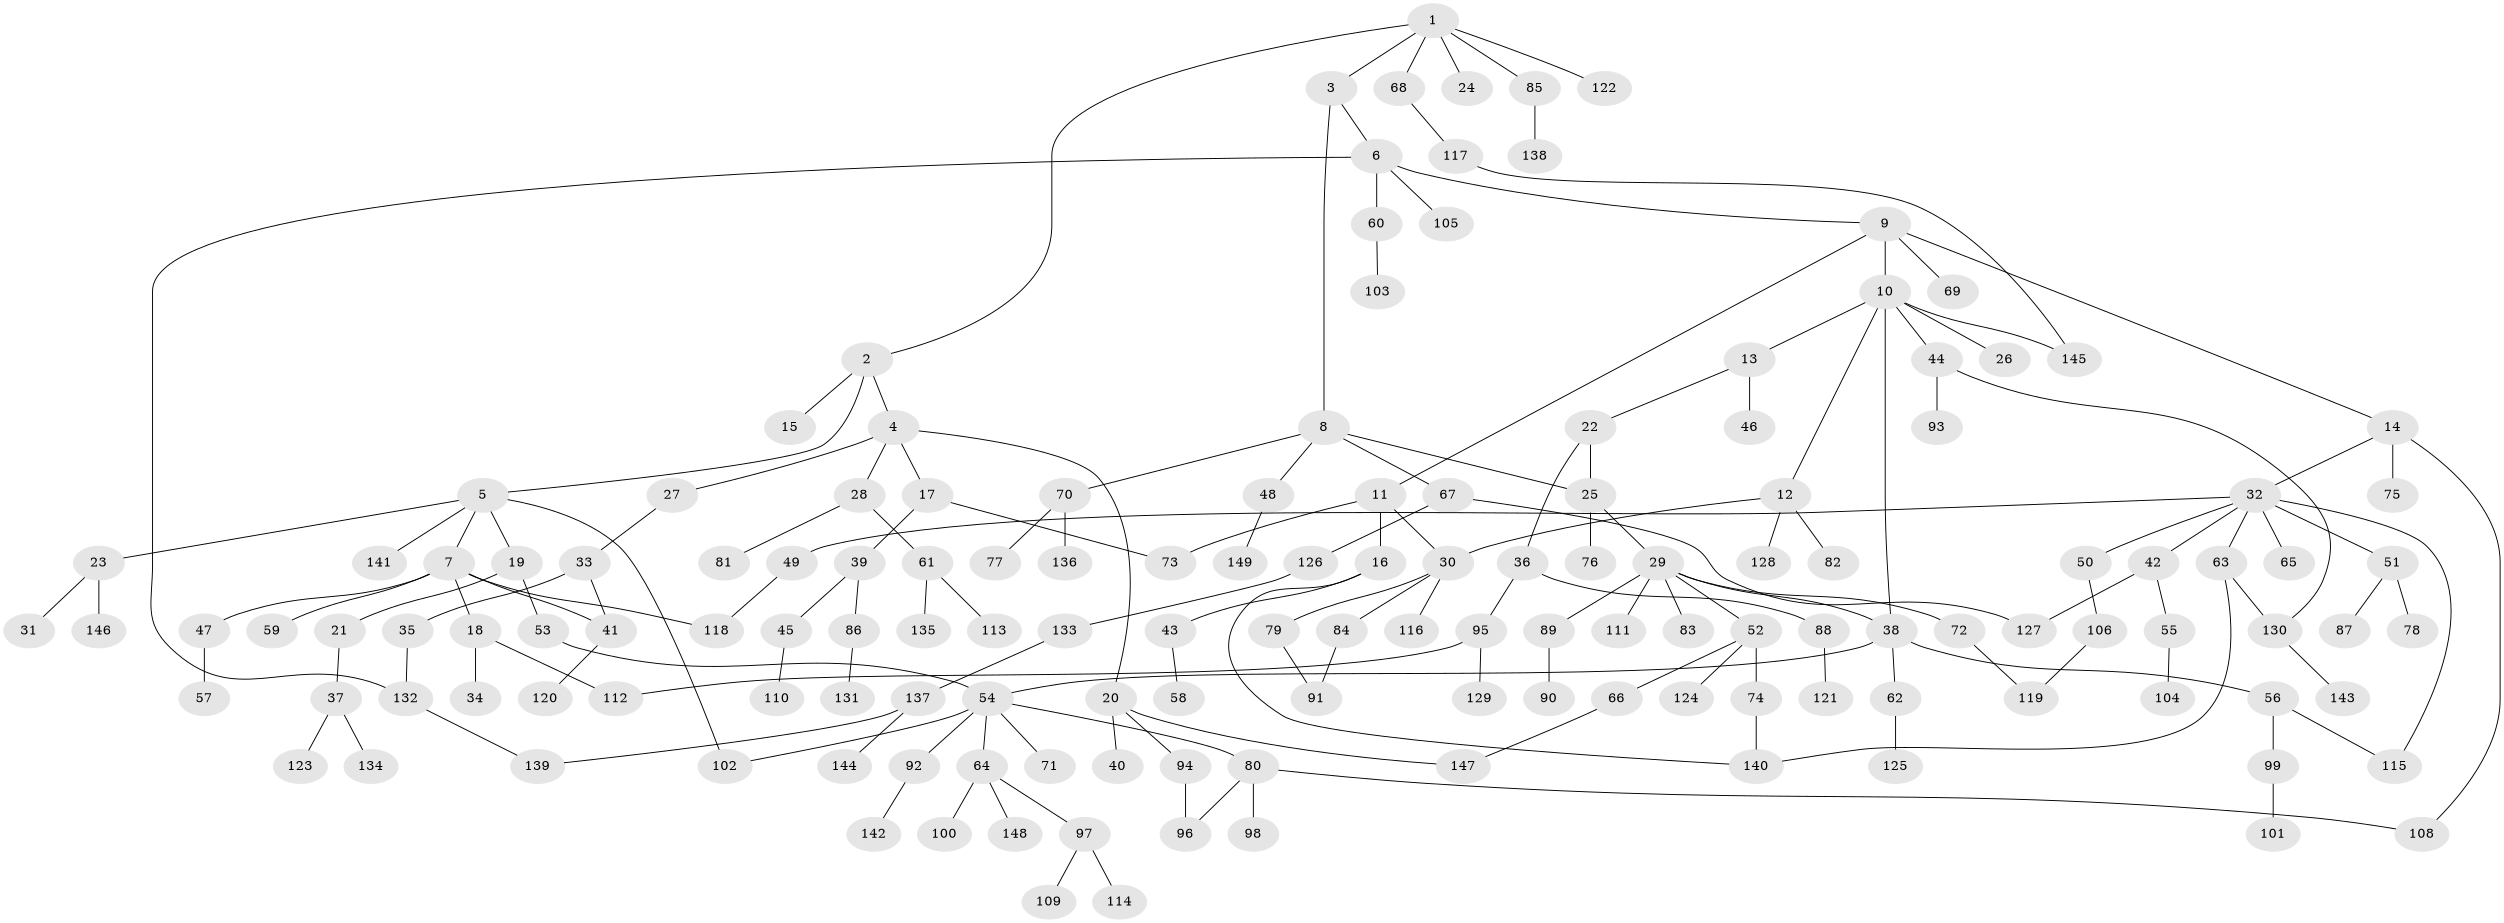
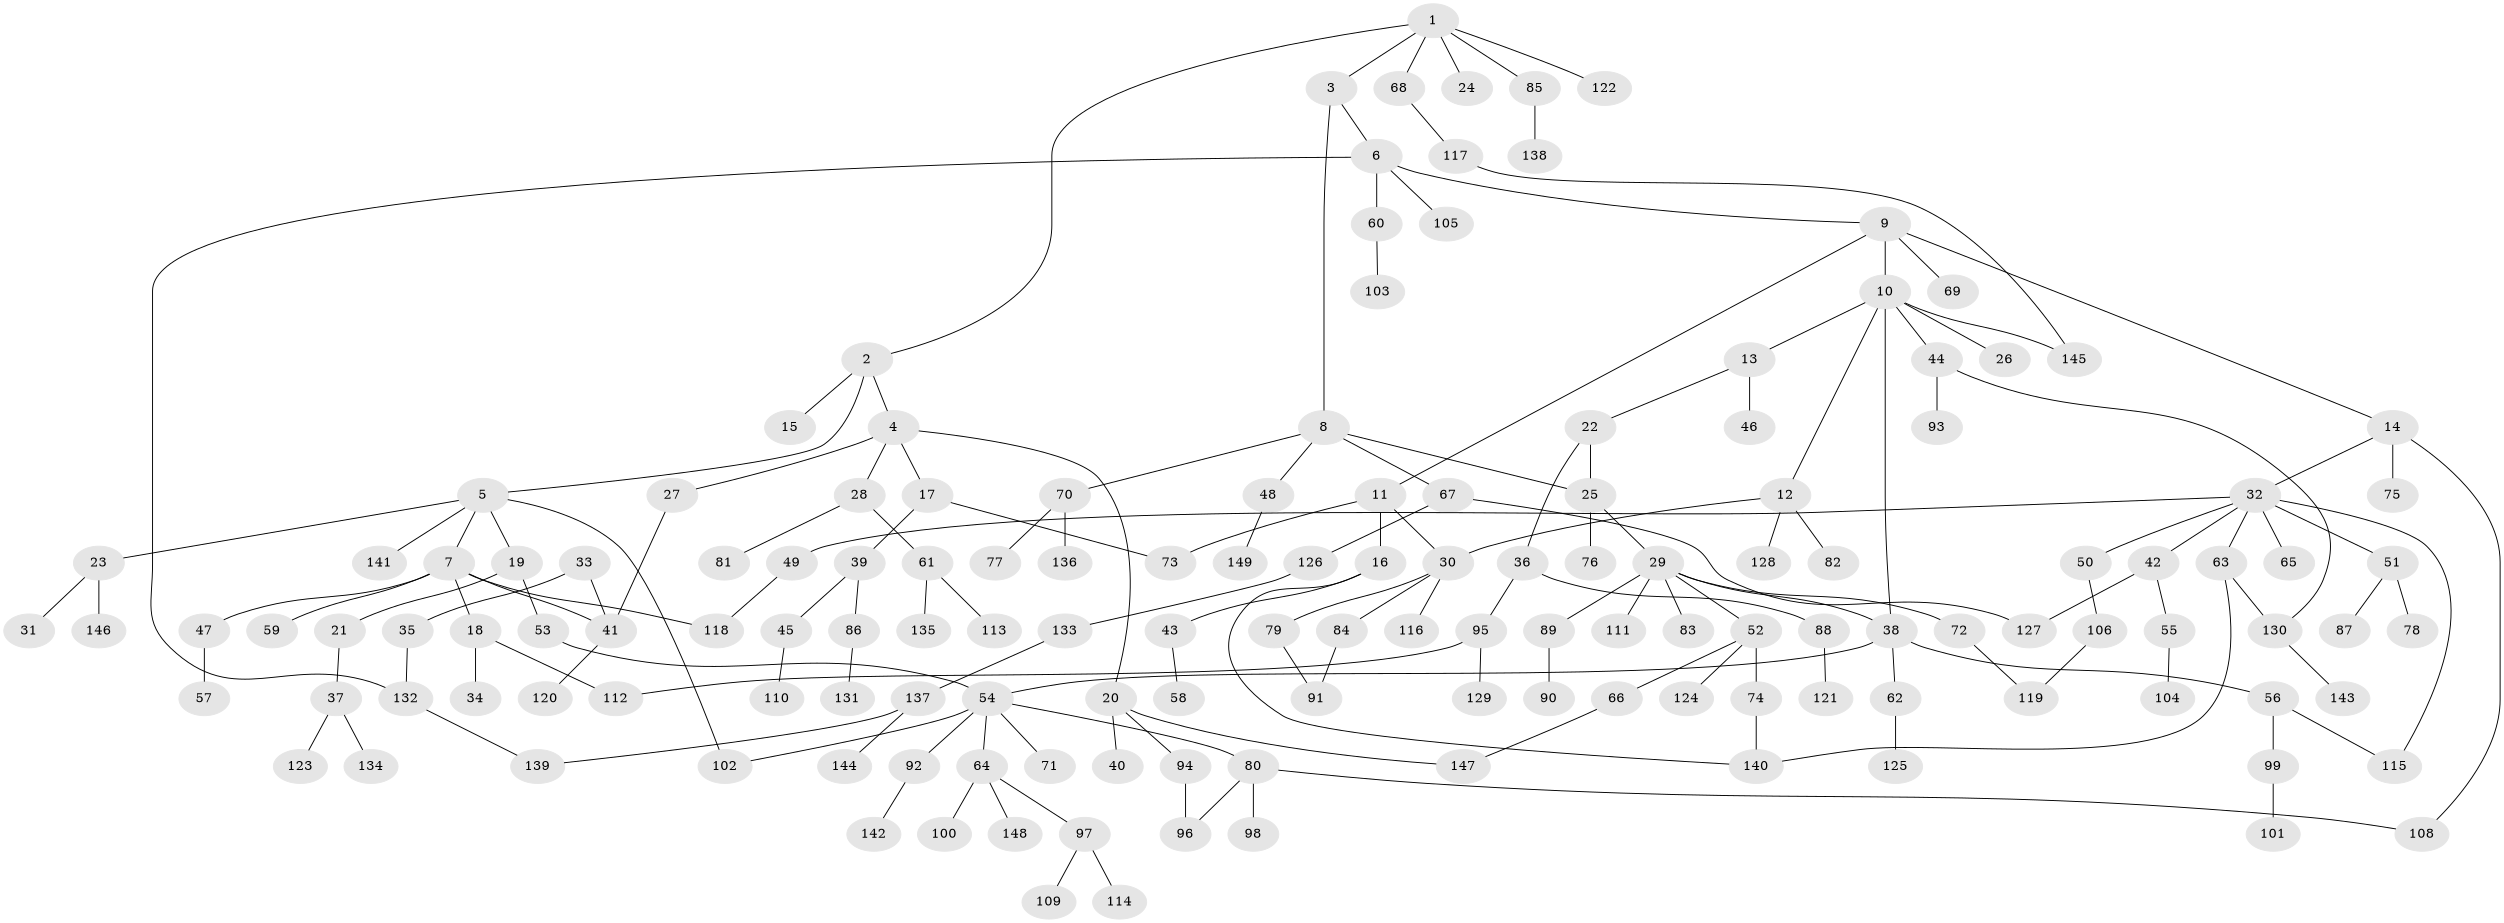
(629, 529) -> (642, 563)
